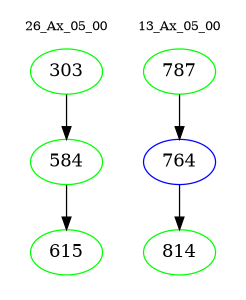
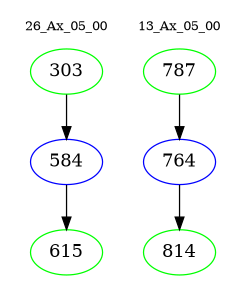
(67, 162) -> (67, 162)
